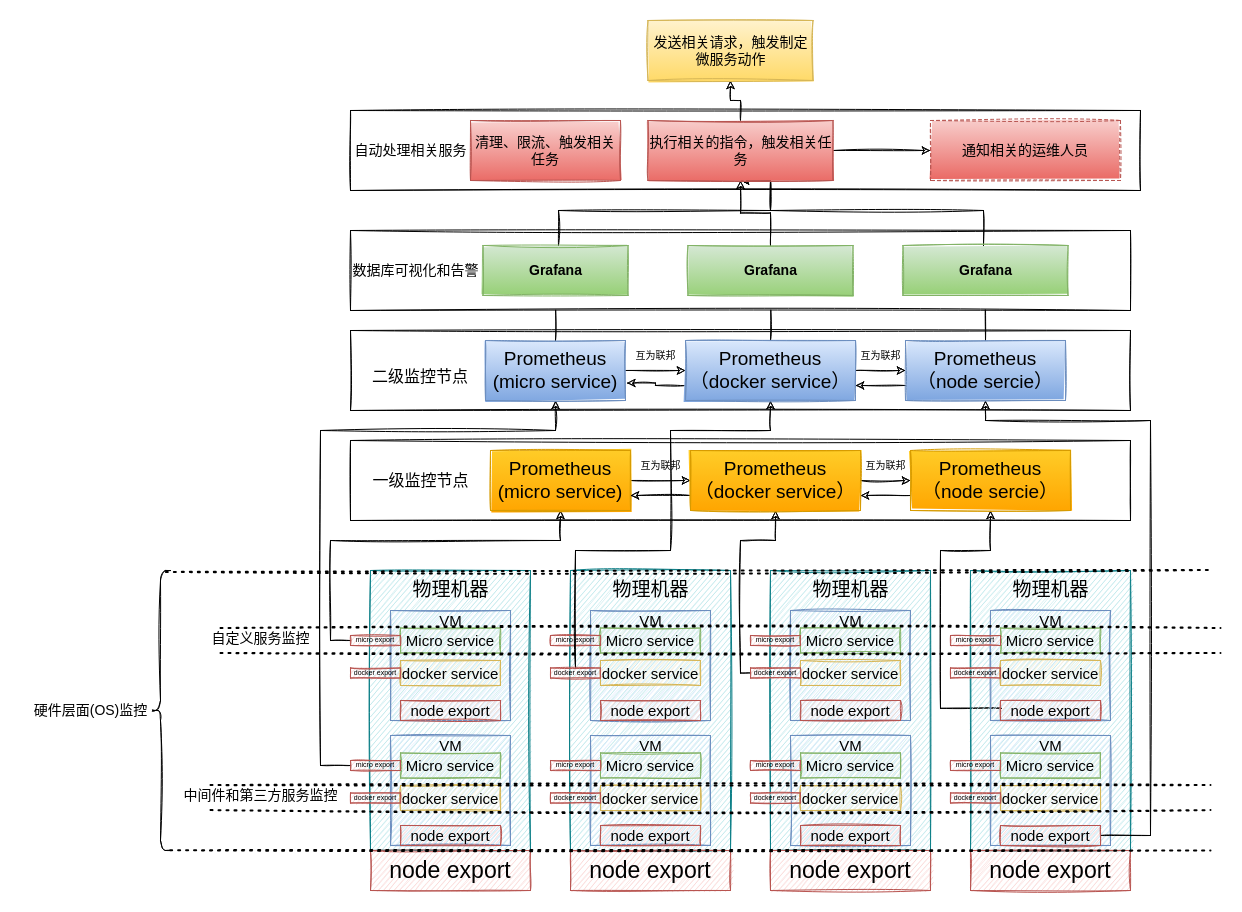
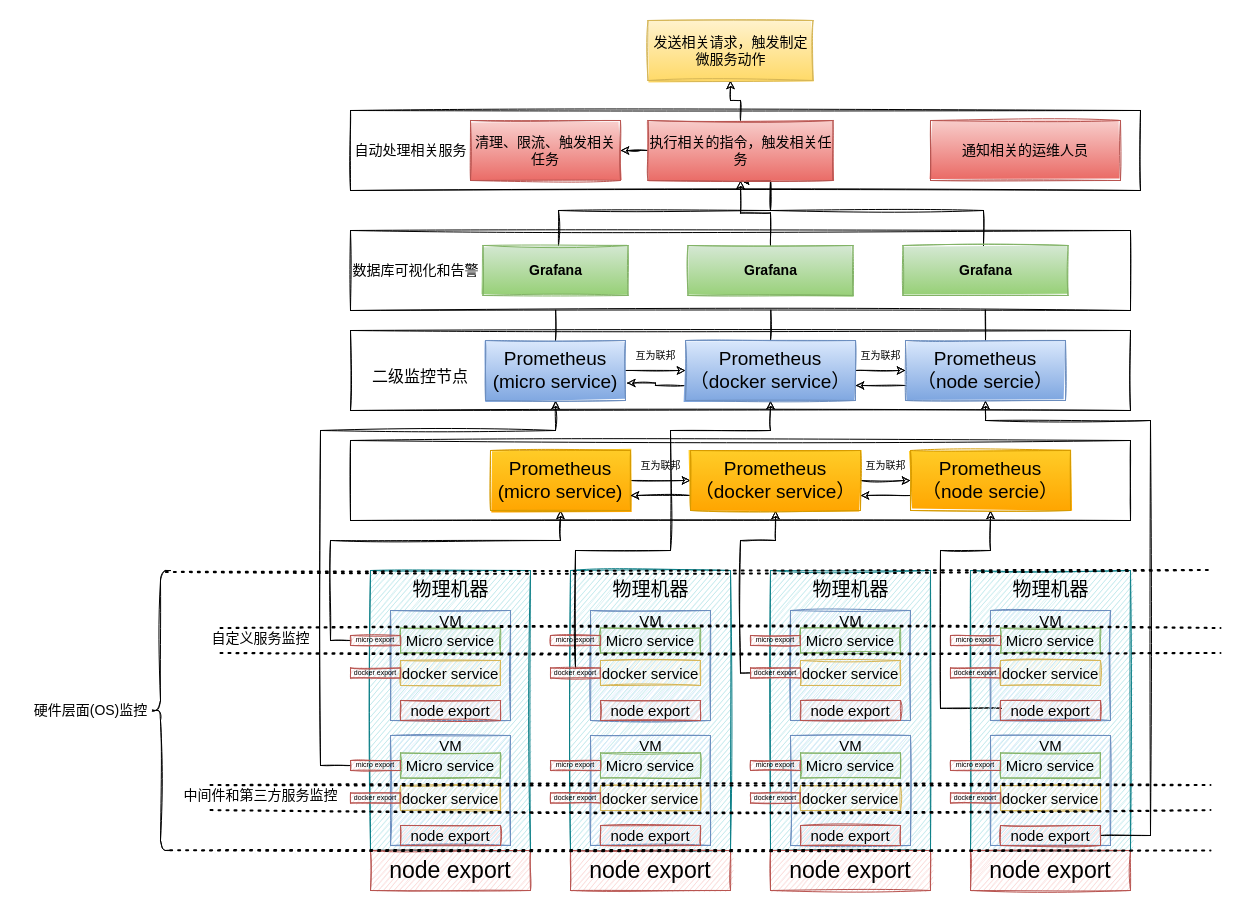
none -> (632, 151)
(879, 151) -> none
(1026, 151) -> (1026, 151)
(421, 481) -> none
